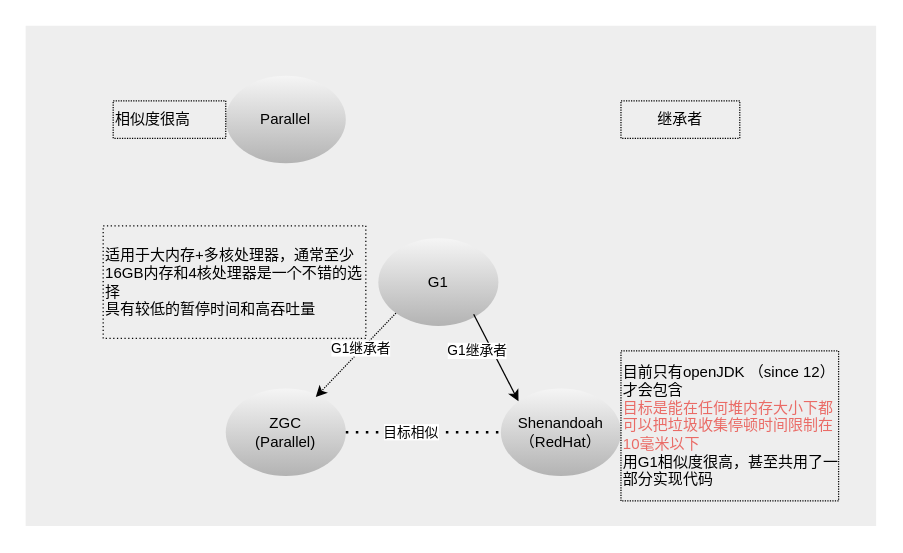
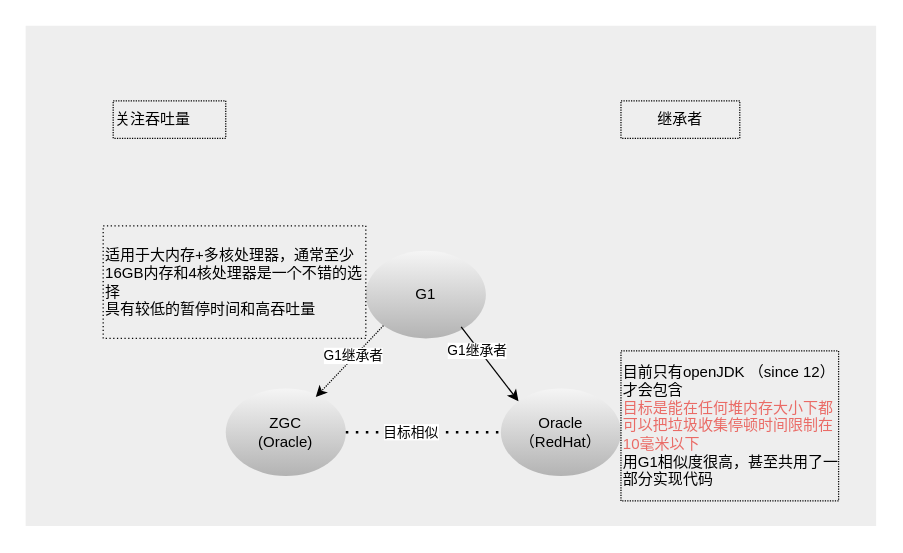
(153, 119) -> (153, 119)
(286, 119) -> none
(438, 282) -> (426, 294)
(286, 432) -> (286, 432)
(561, 432) -> (561, 432)
